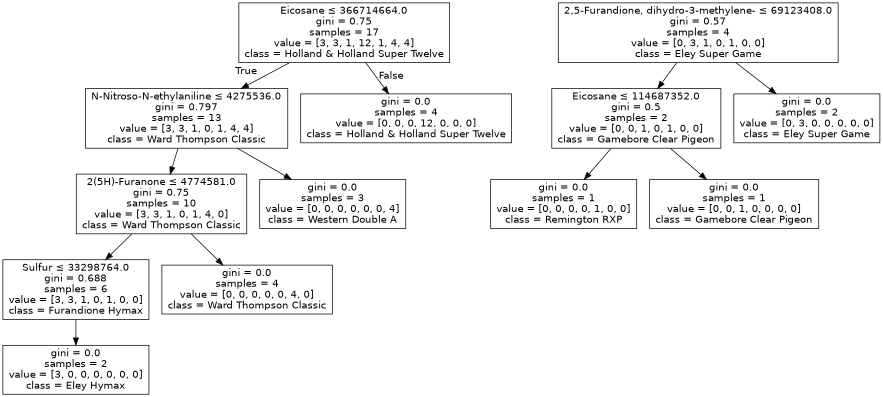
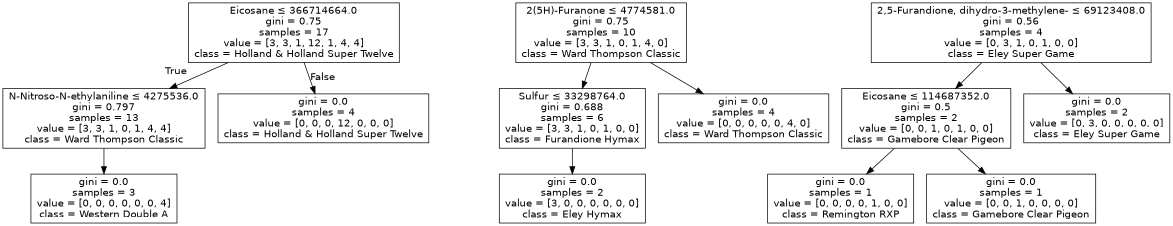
(698, 22) -> (1011, 22)
(175, 158) -> none
